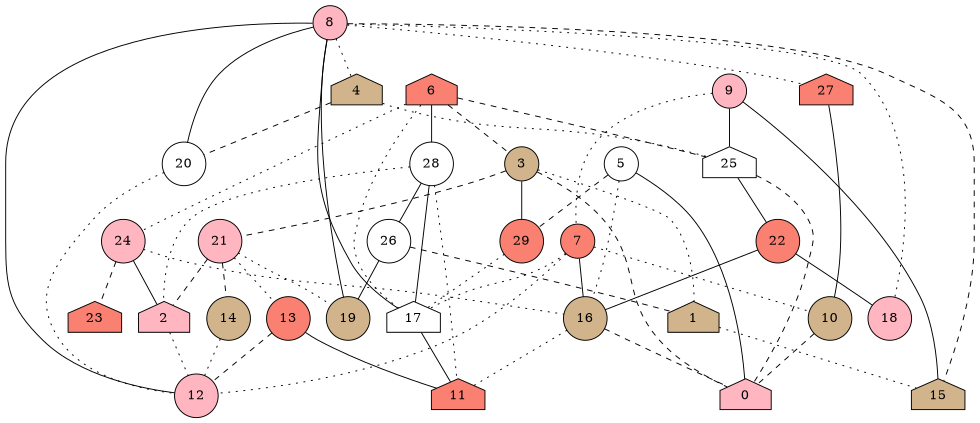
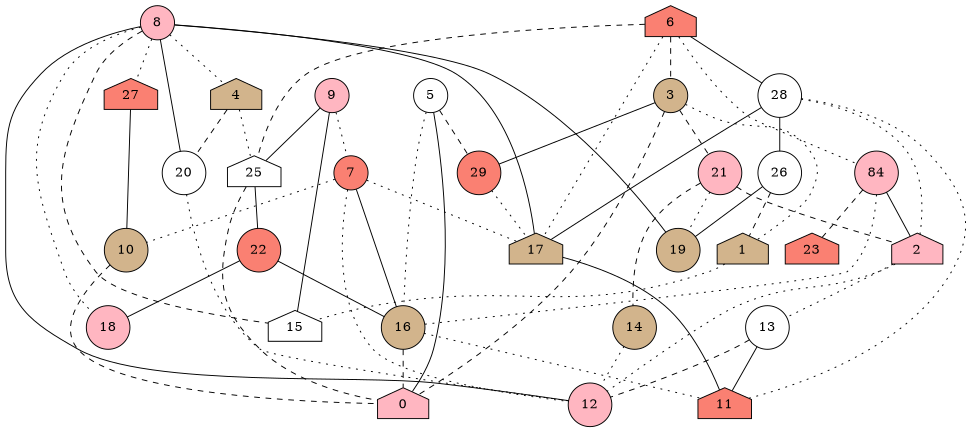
(123, 241) -> (877, 173)
(256, 282) -> (840, 291)
(288, 318) -> (767, 327)
(414, 318) -> (536, 250)
(938, 396) -> (295, 327)
